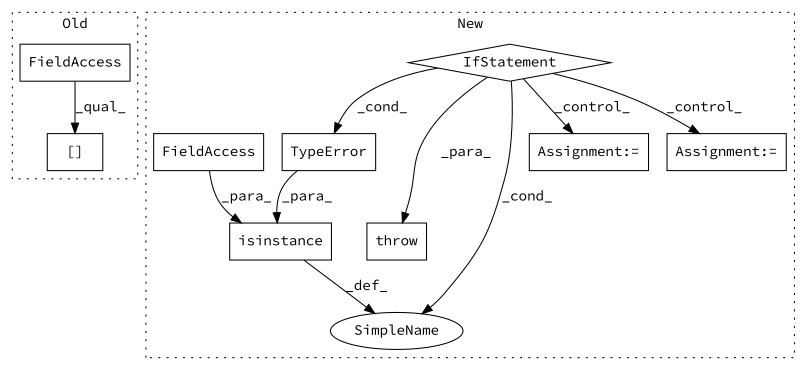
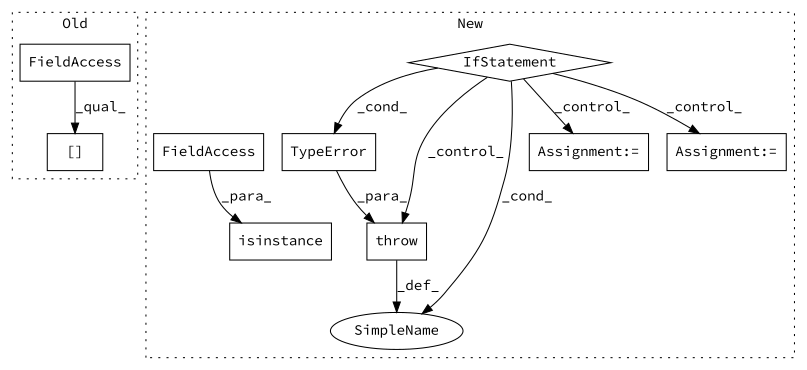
(466, 152) -> (466, 152)
(282, 189) -> (350, 194)
(335, 284) -> (397, 281)
